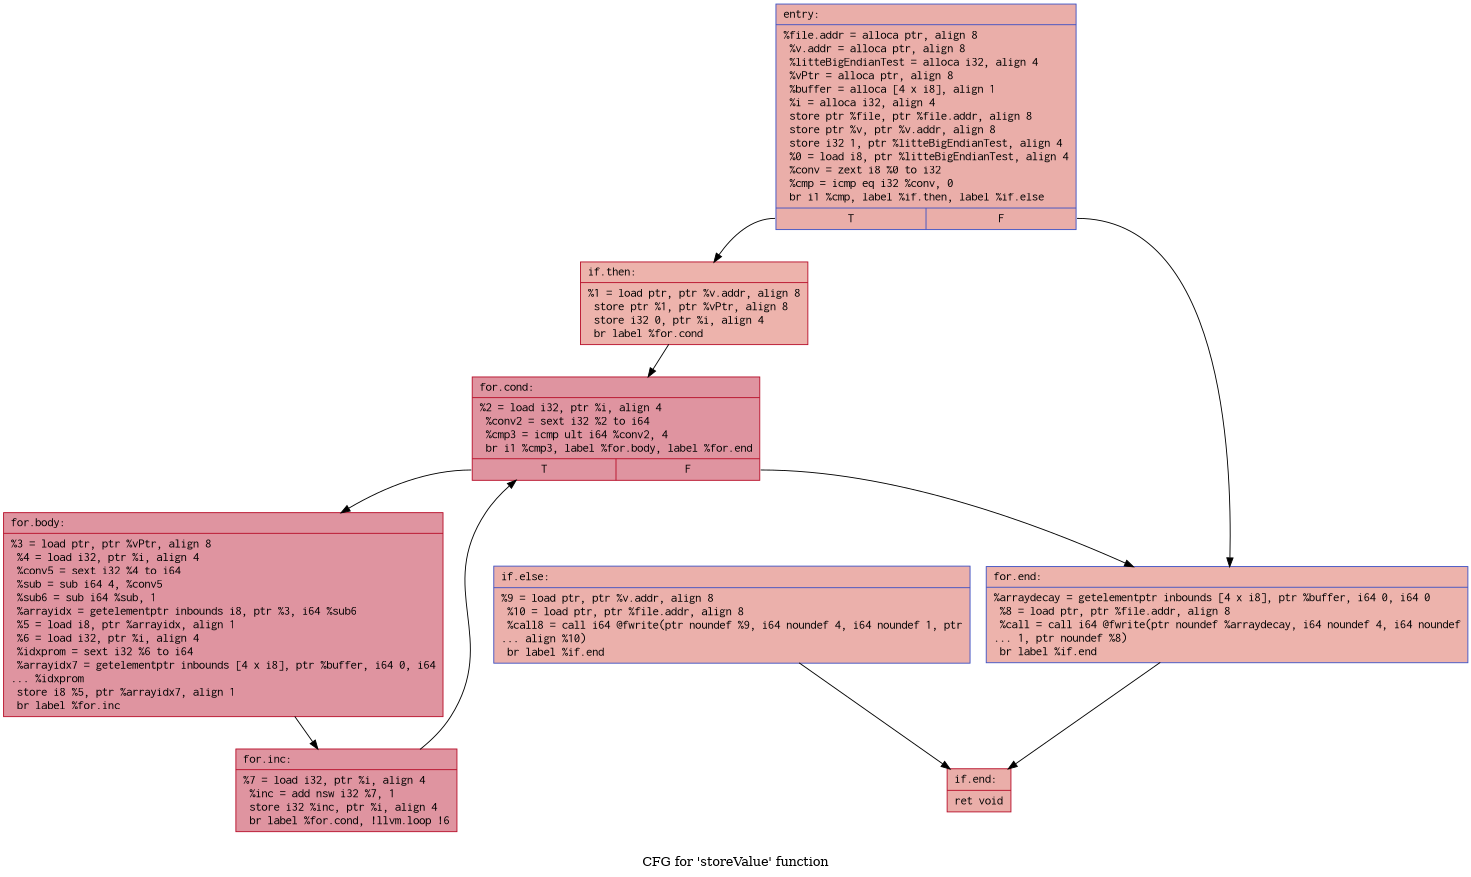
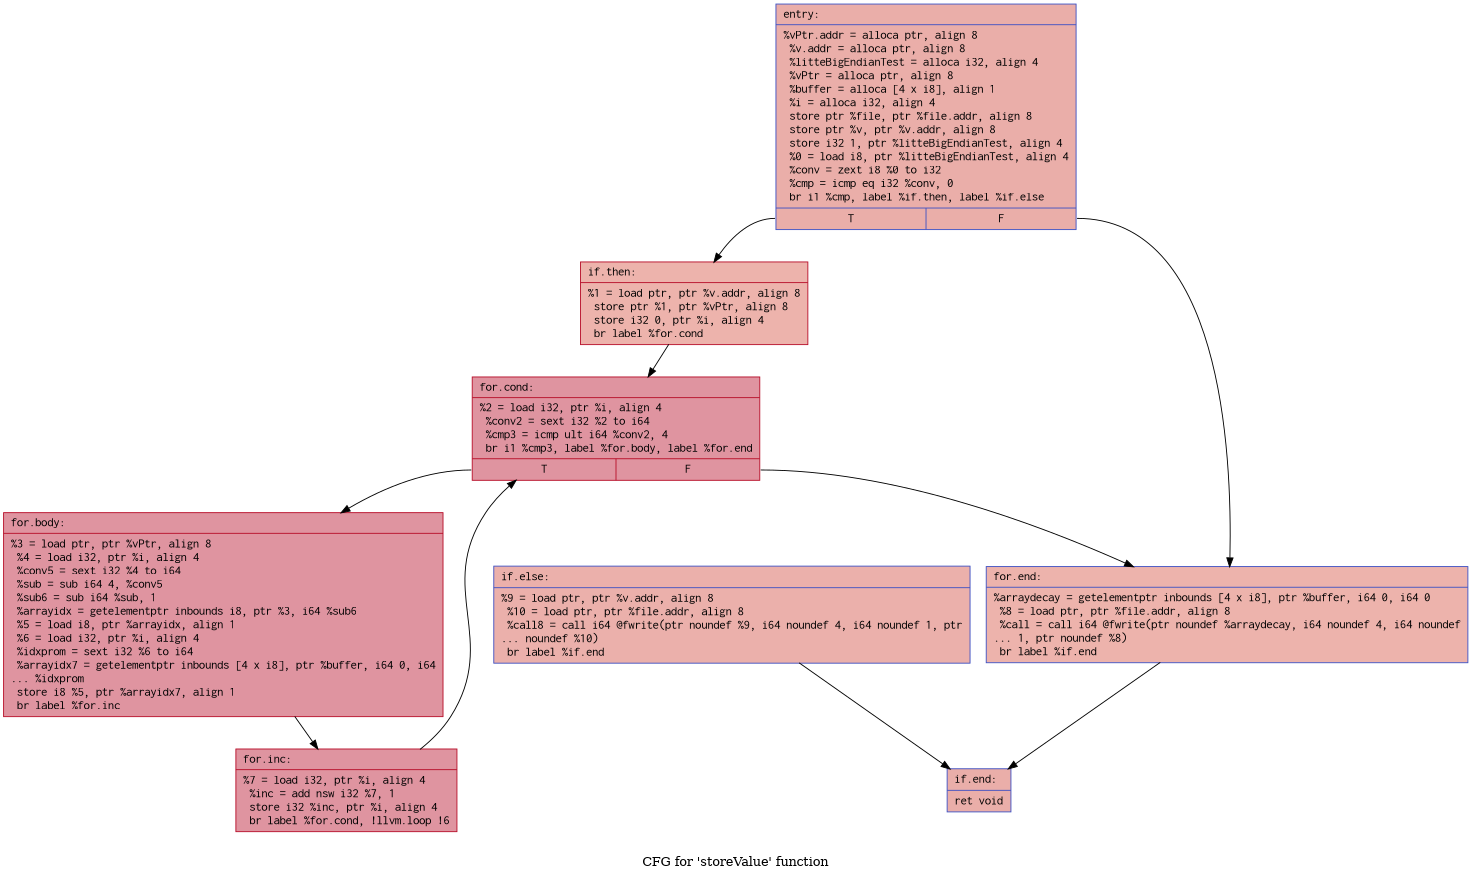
(881, 35) -> (881, 35)
(544, 638) -> (550, 638)
(979, 790) -> (979, 790)
